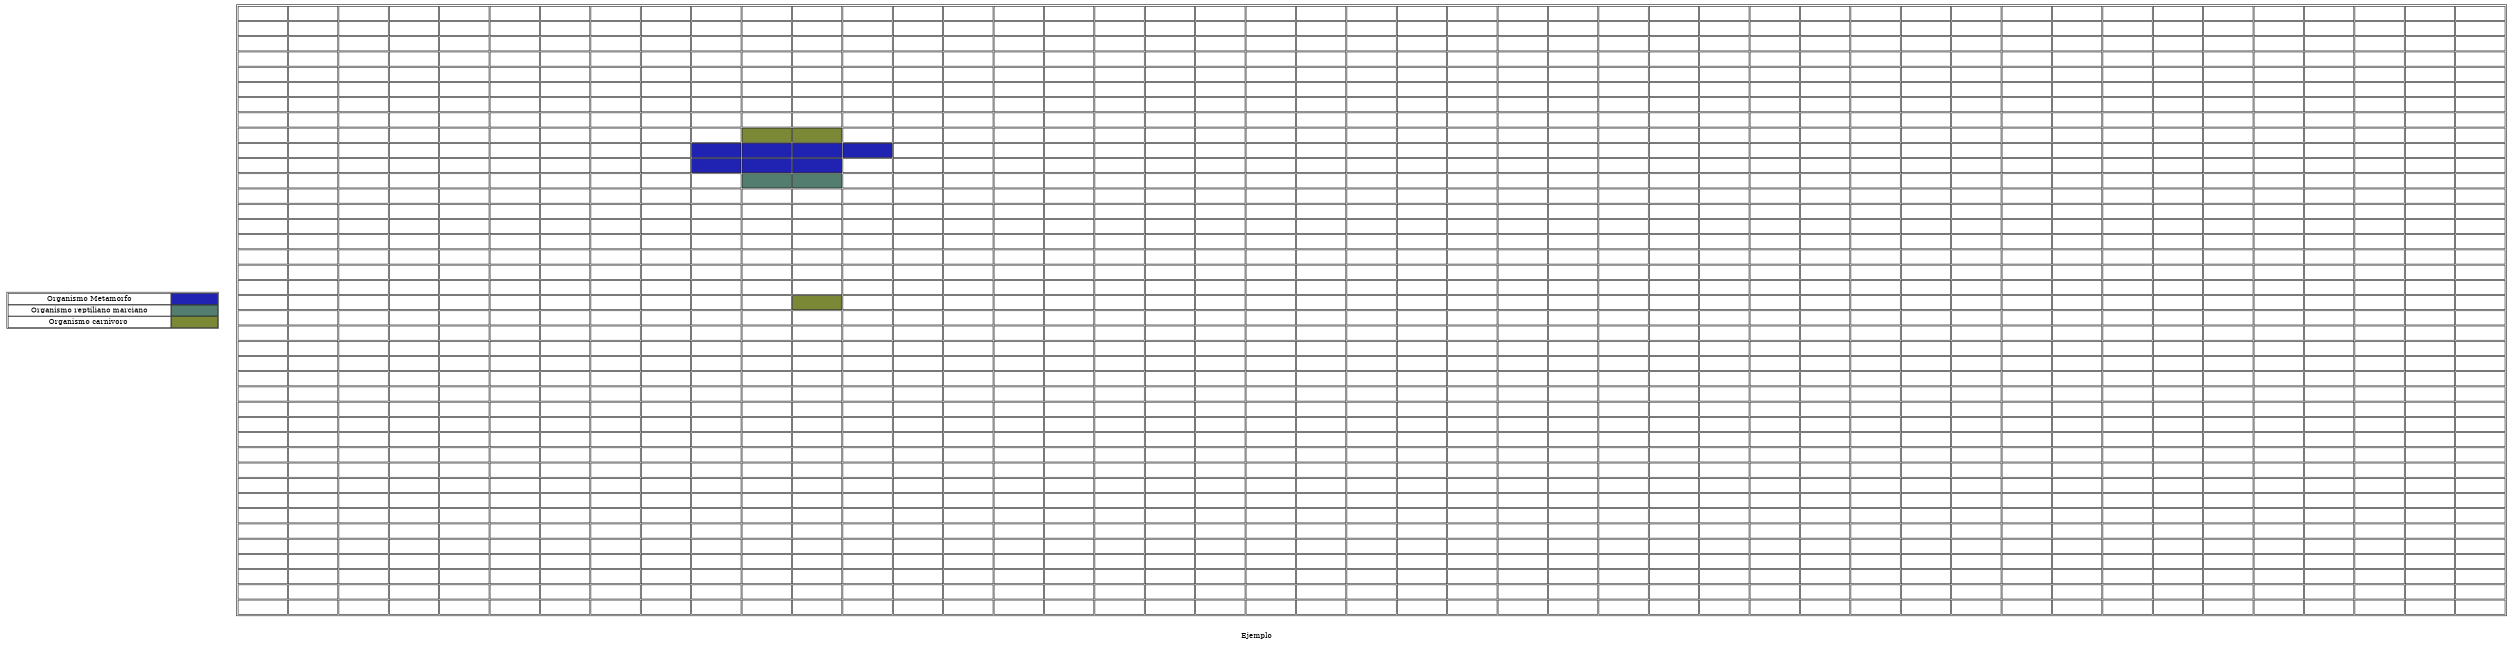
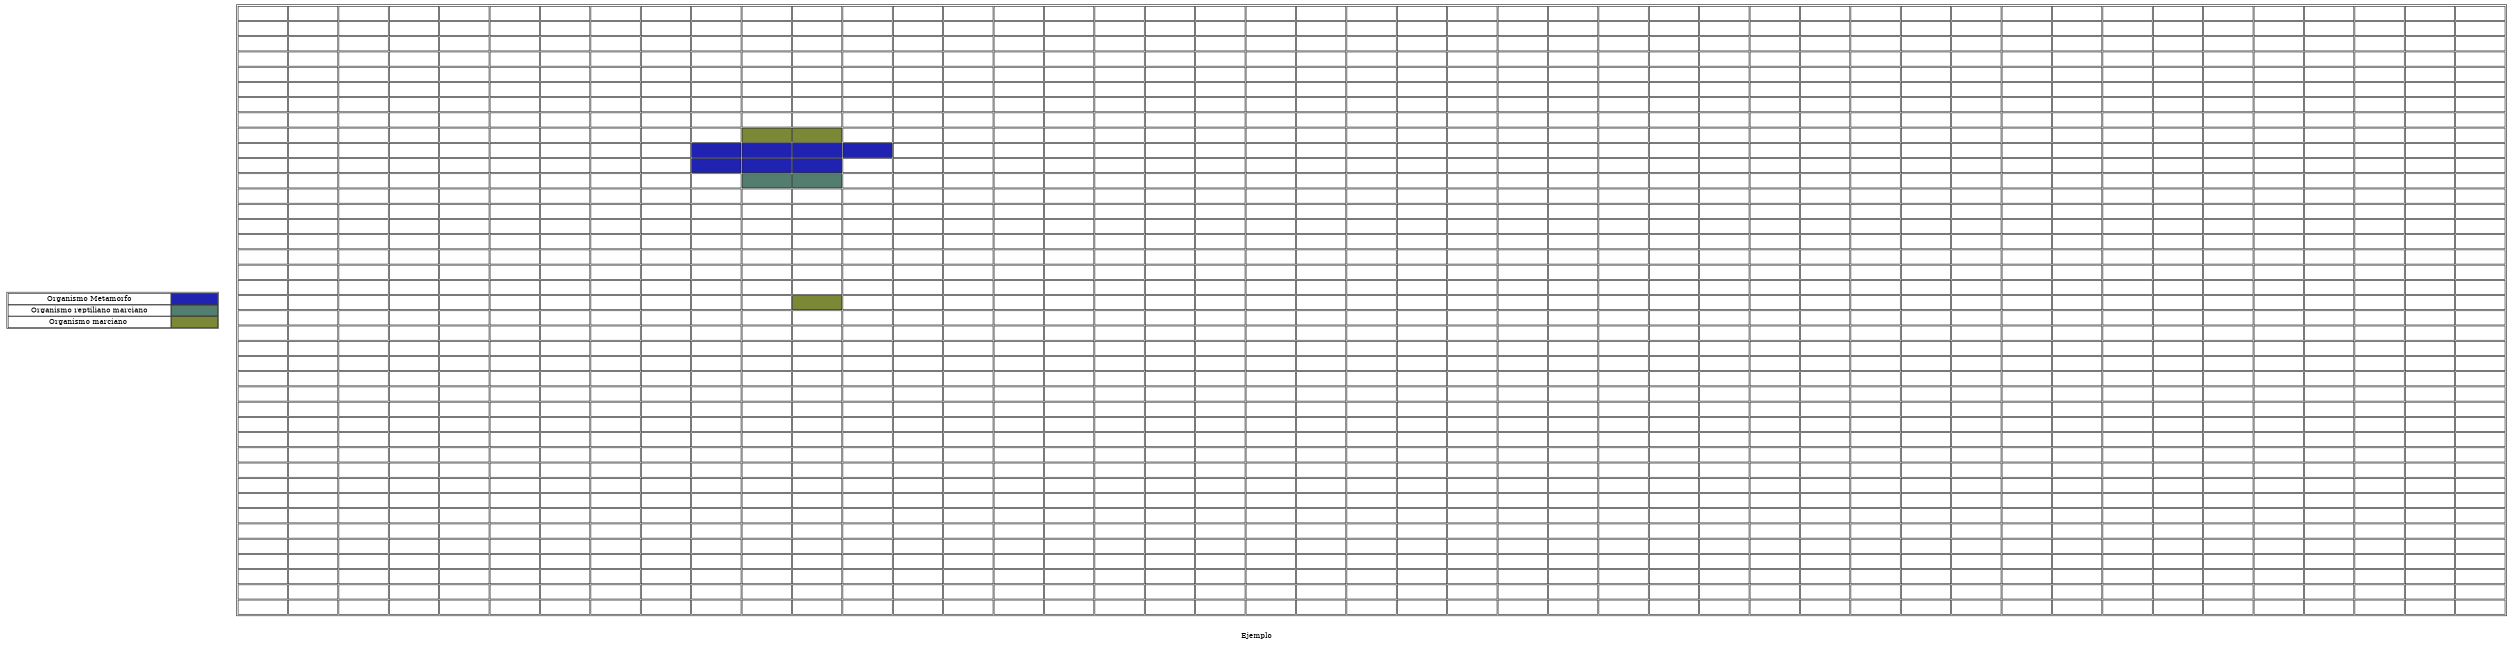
(90, 322) -> (90, 322)
